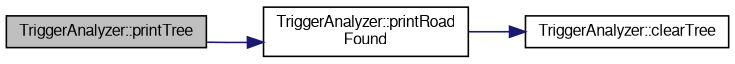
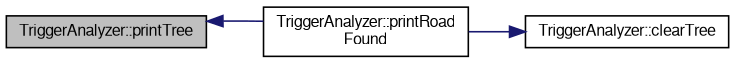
(227, 42) -> (243, 21)
